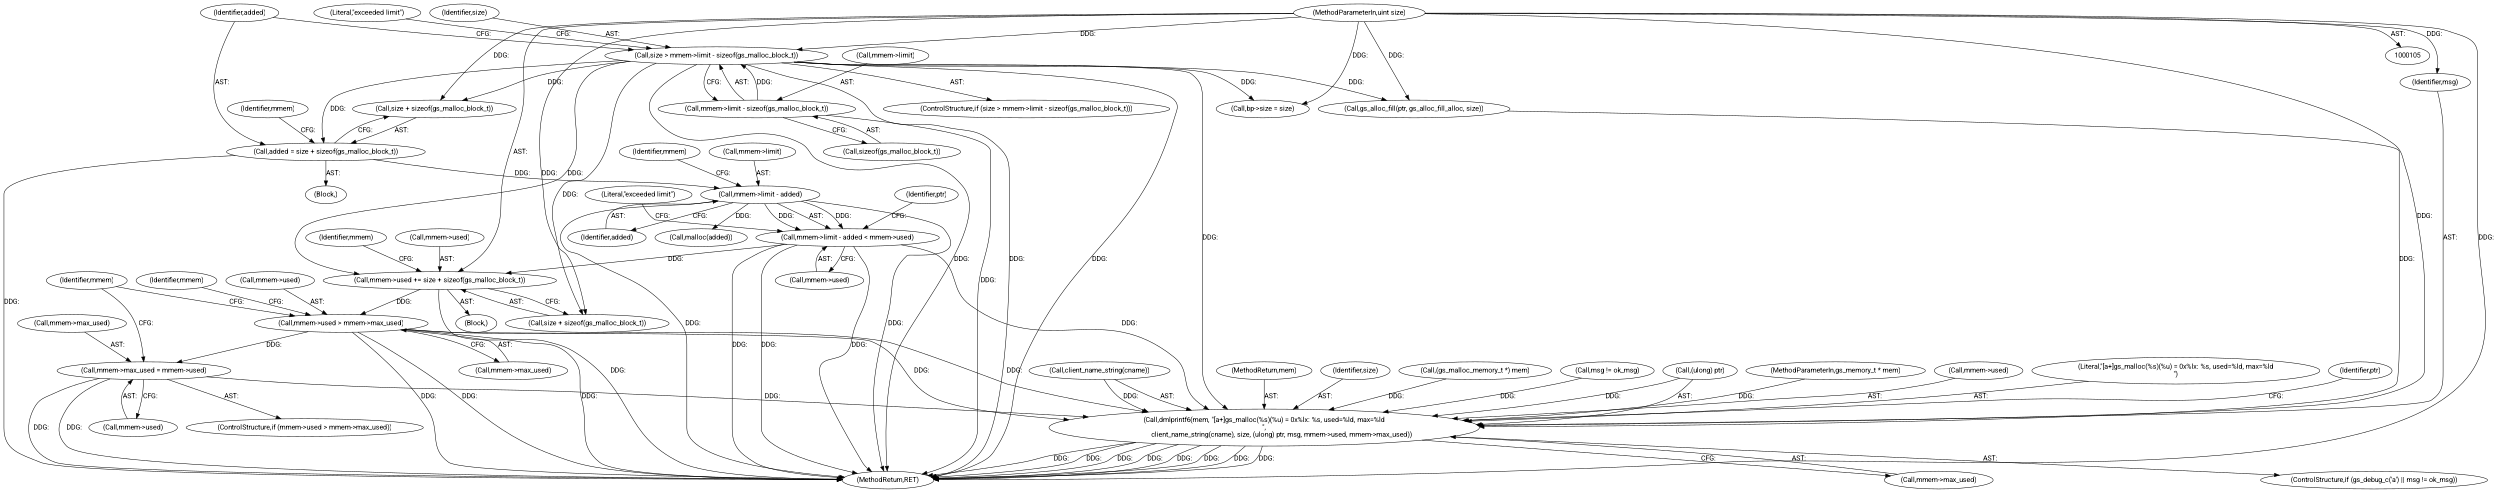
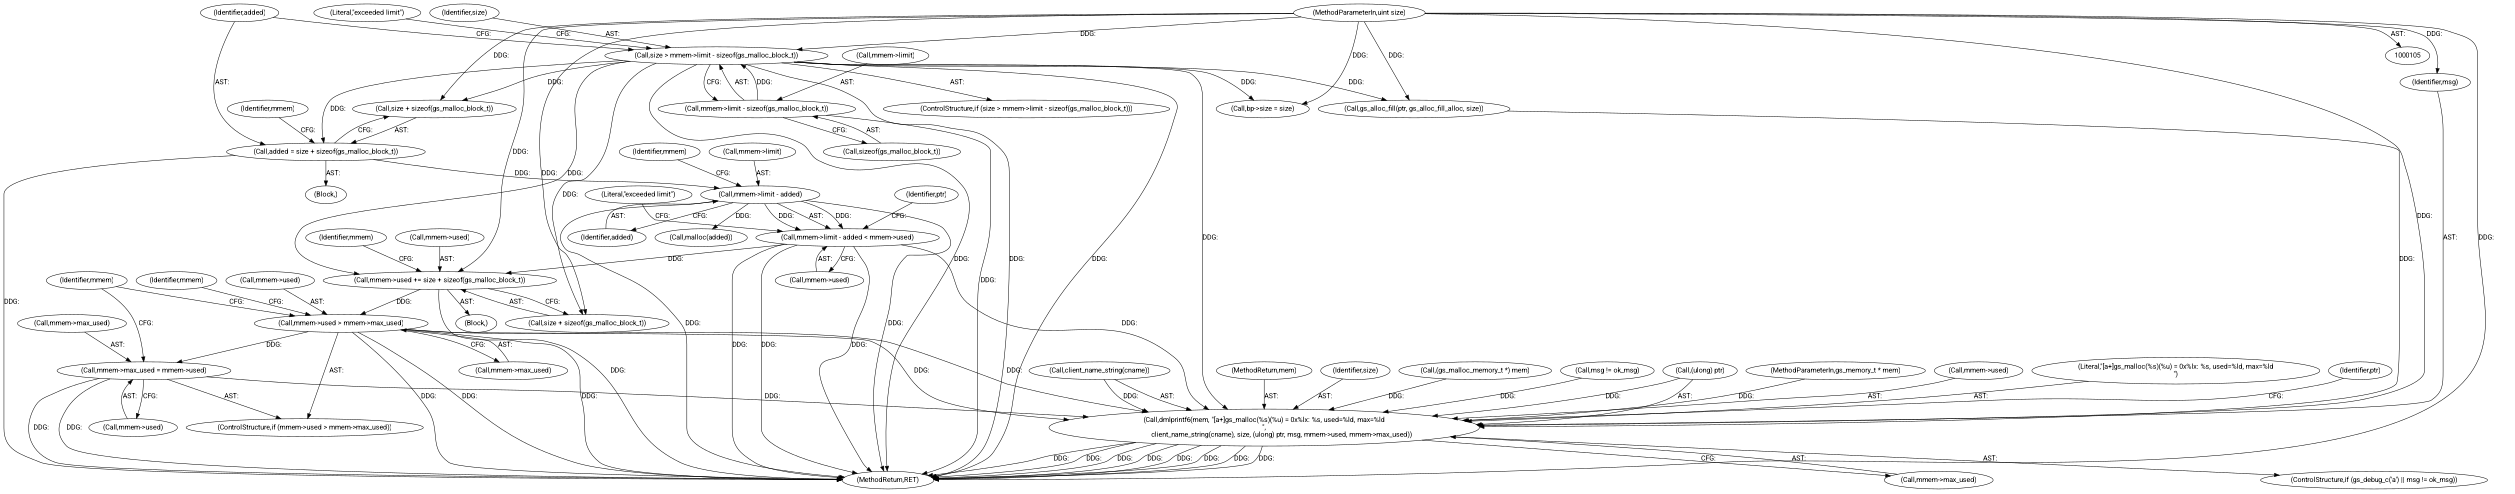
(522, 152) -> (522, 152)
none -> (324, 373)
